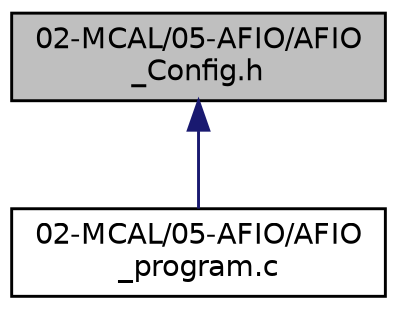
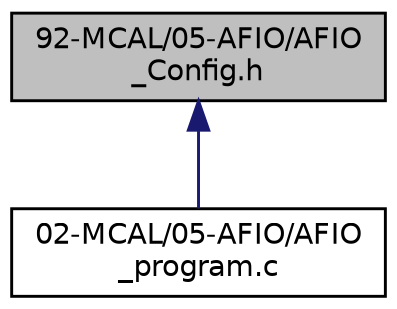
(199, 57) -> (199, 57)
